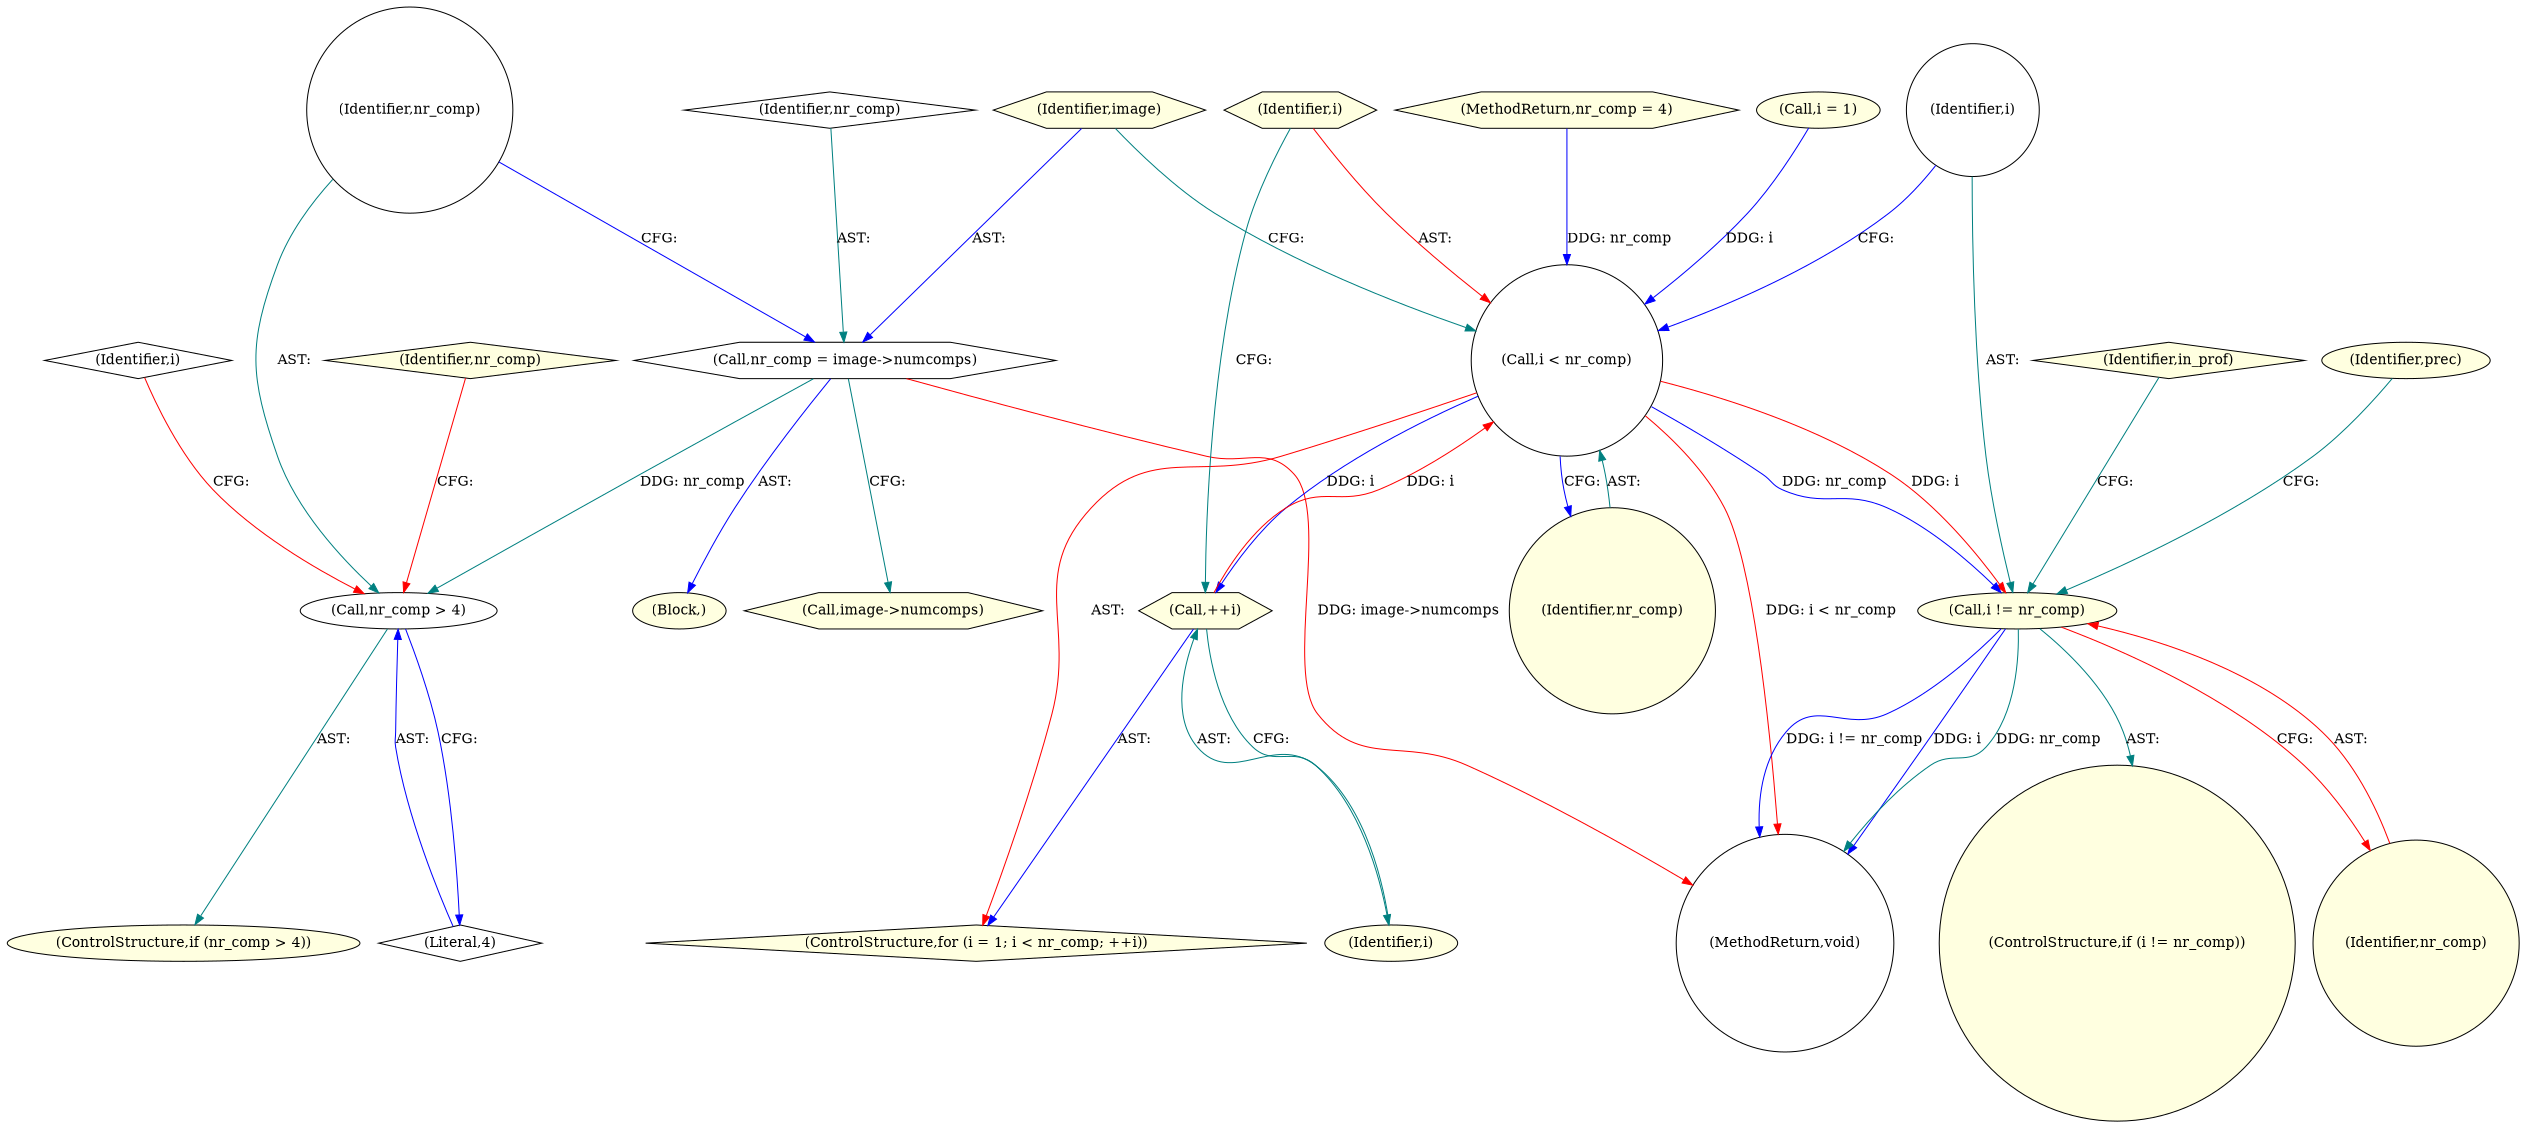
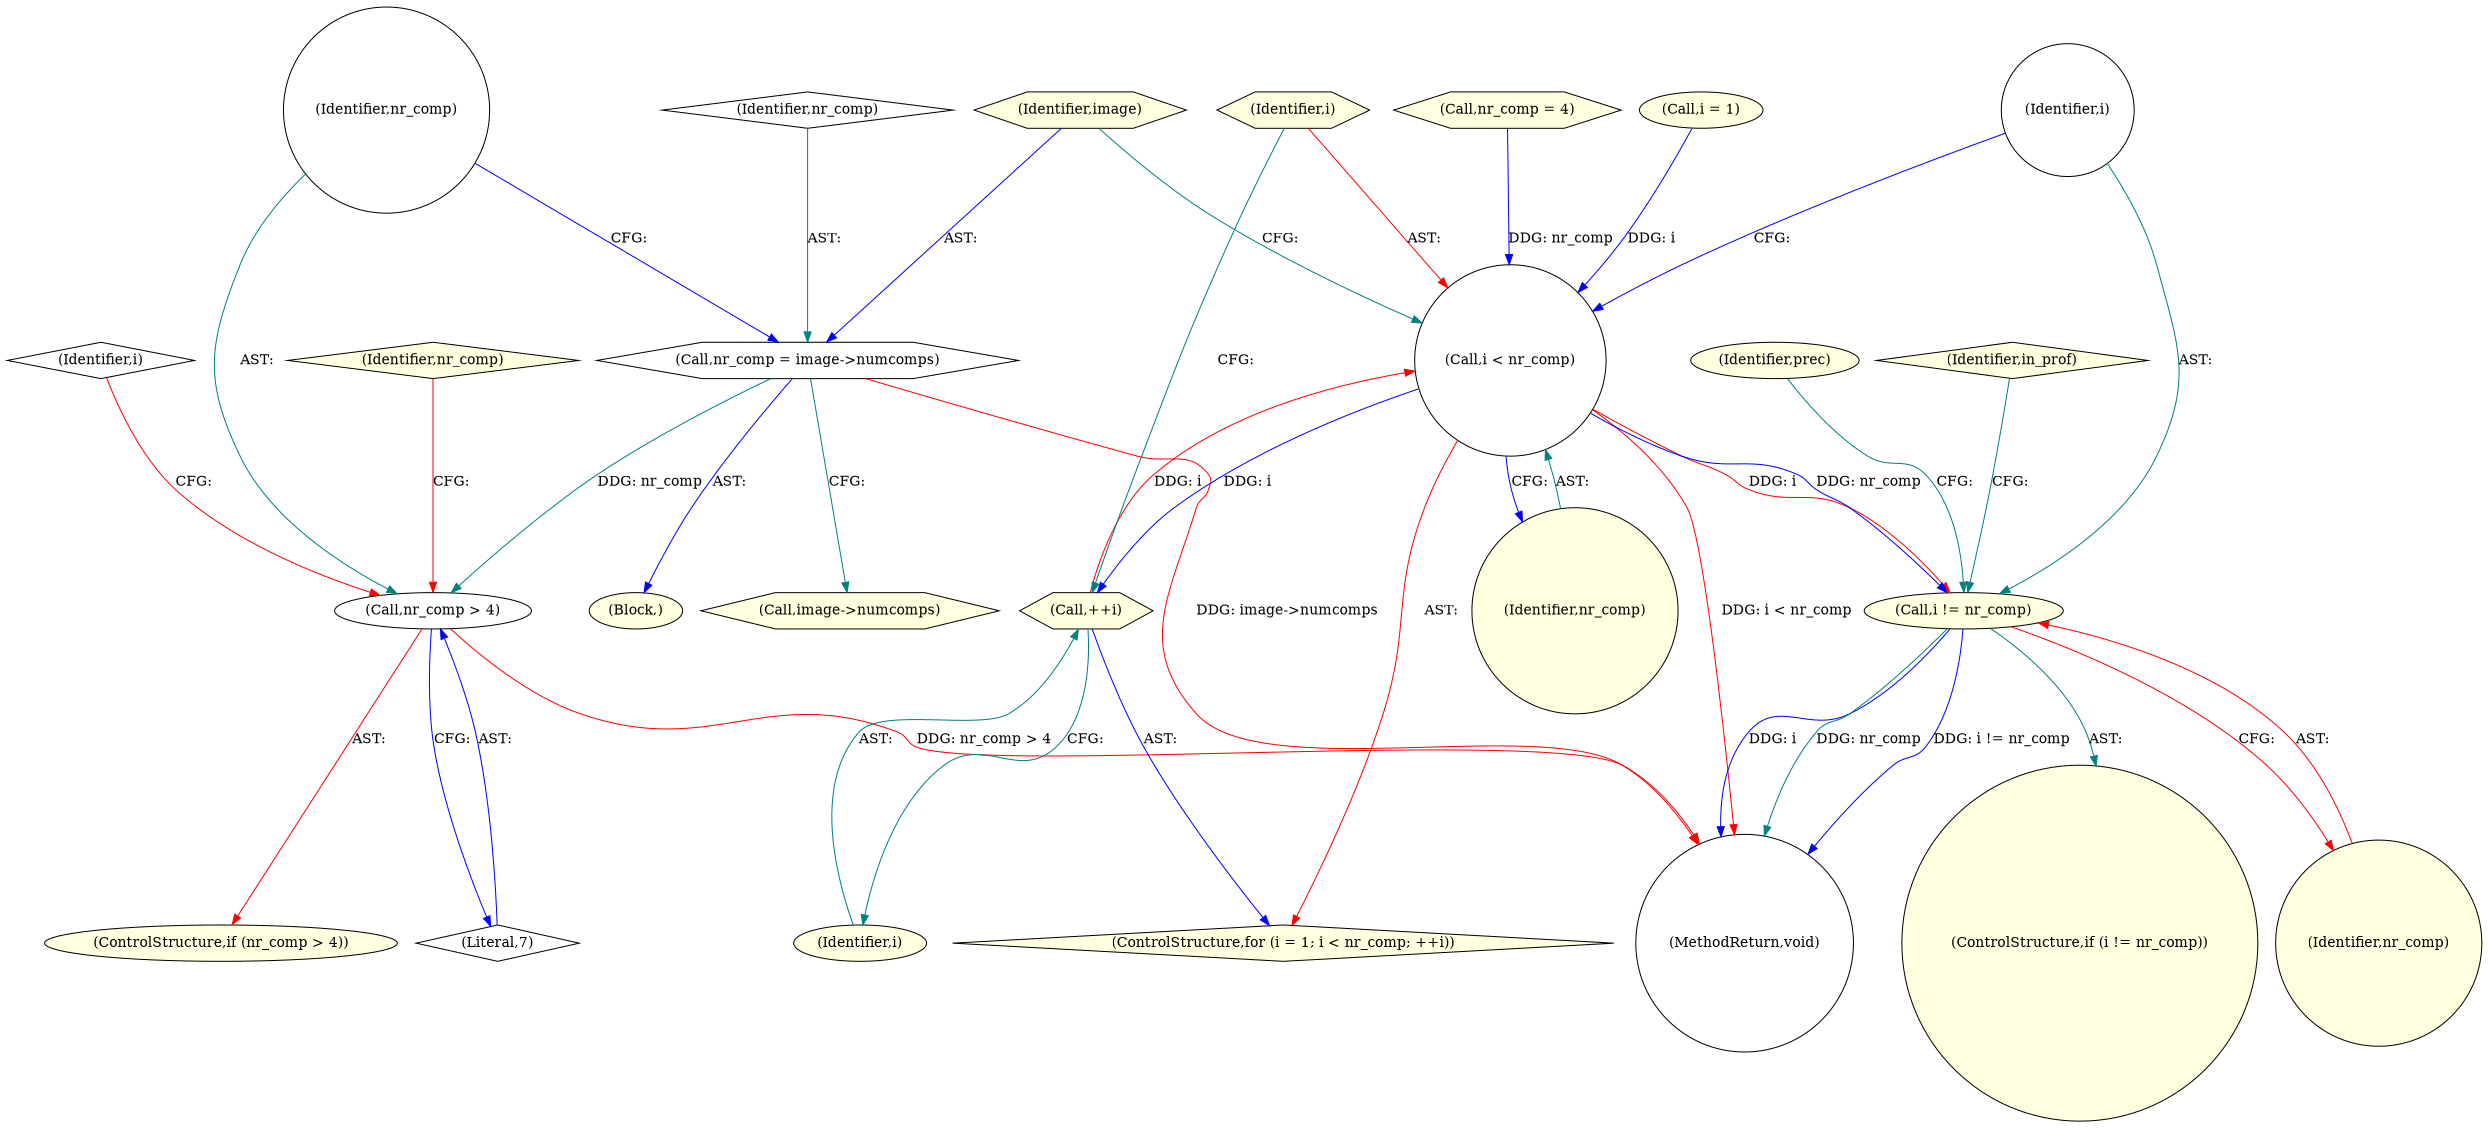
(1567, 110) -> (1507, 110)
none -> (1069, 756)
(294, 772) -> (330, 772)
(460, 943) -> (498, 943)
